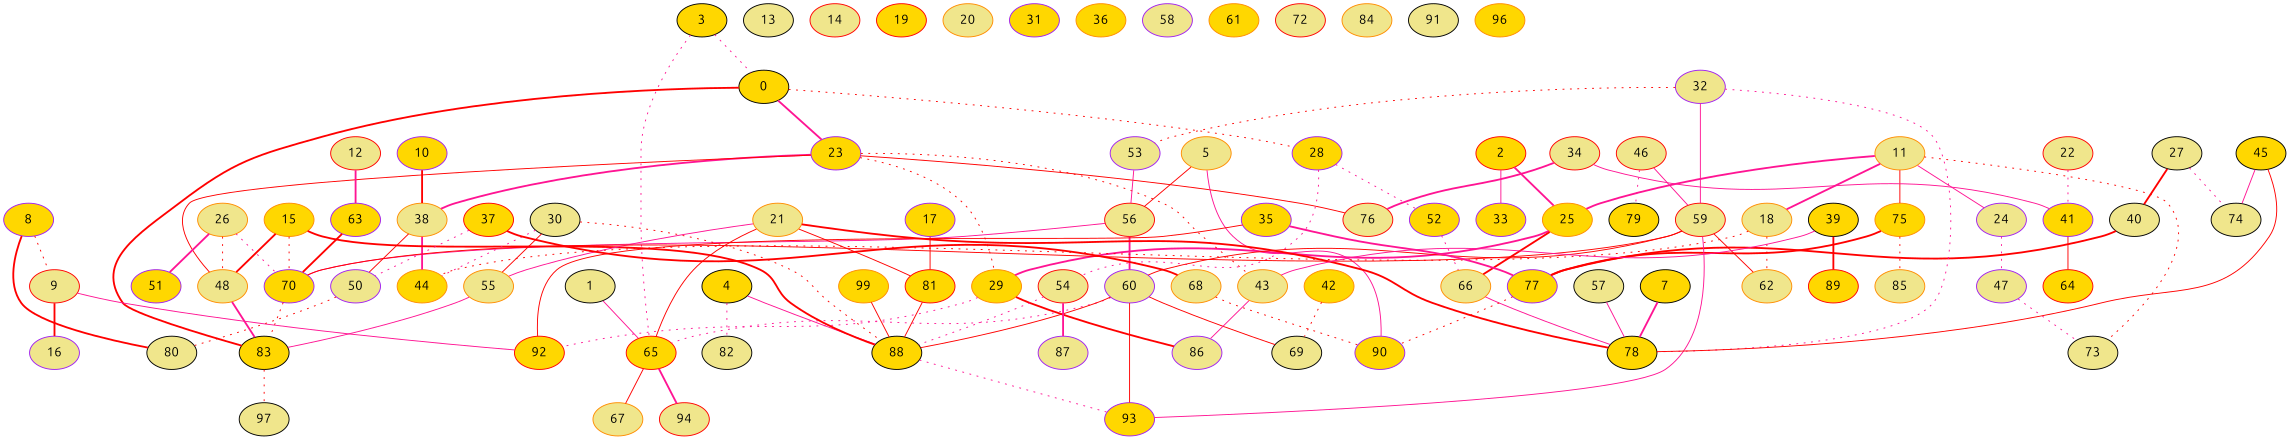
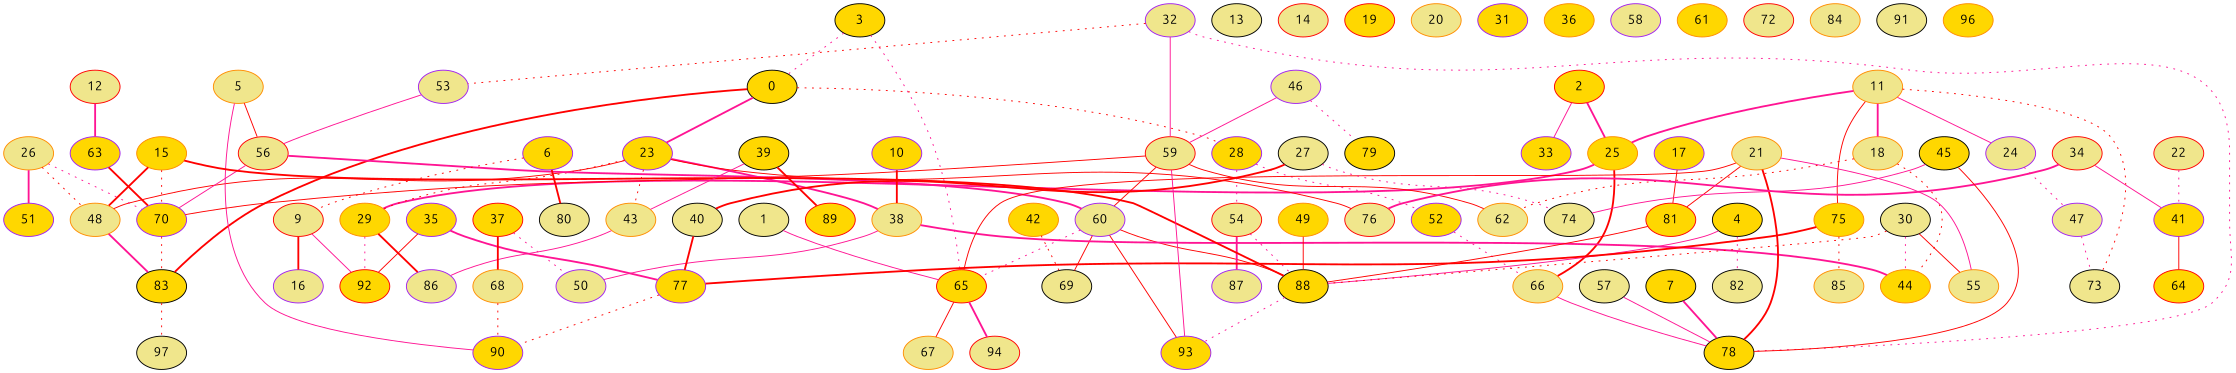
(1641, 153) -> (1296, 87)
(29, 220) -> (548, 153)
(390, 252) -> (742, 258)
(864, 286) -> (1303, 220)
(284, 317) -> none
(380, 326) -> none
